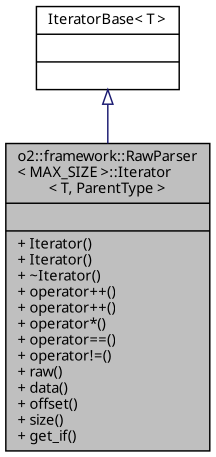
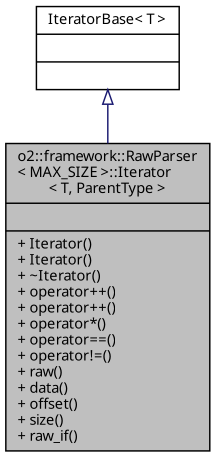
(47, 436) -> (48, 436)
